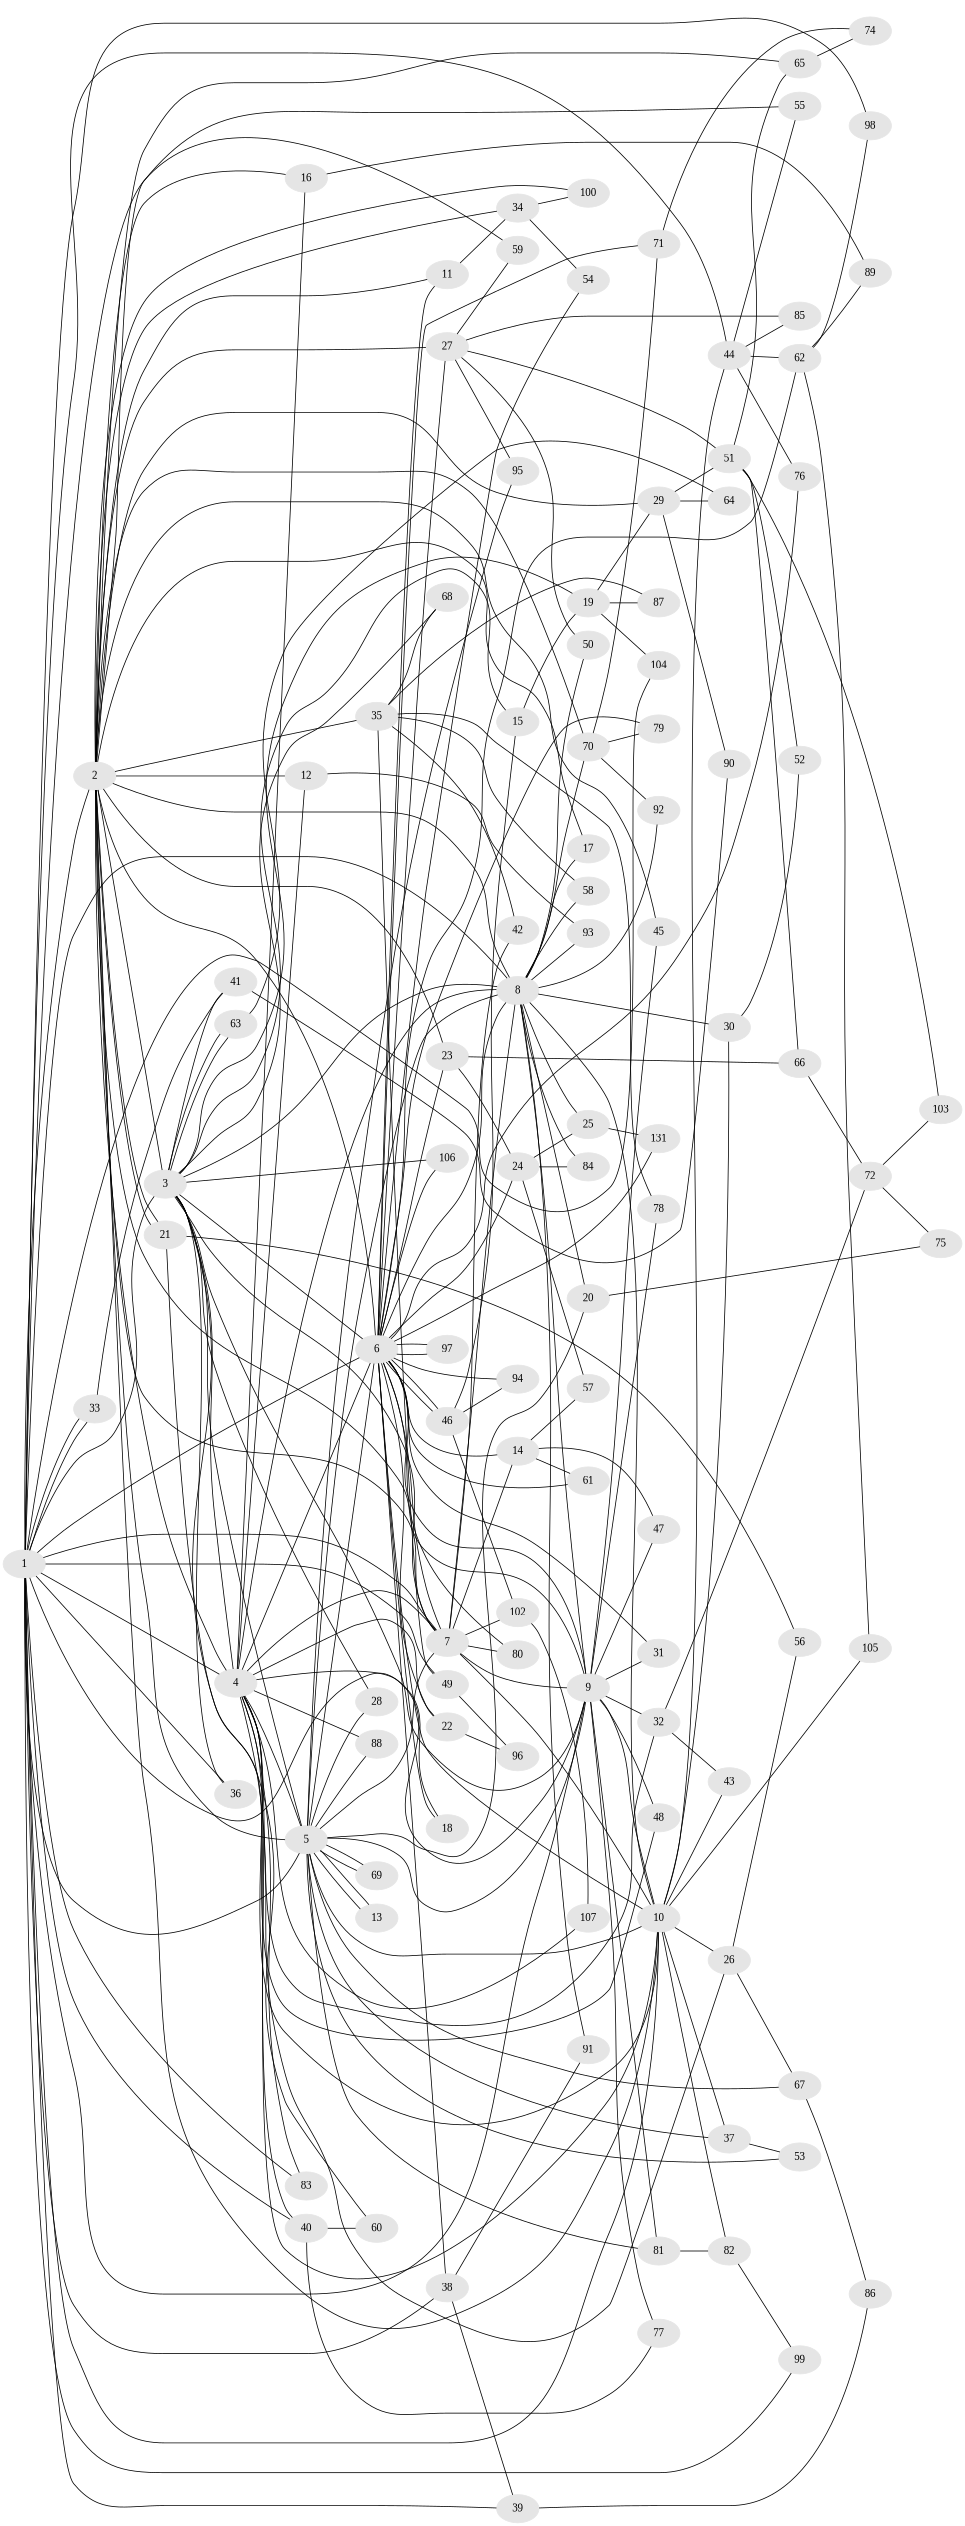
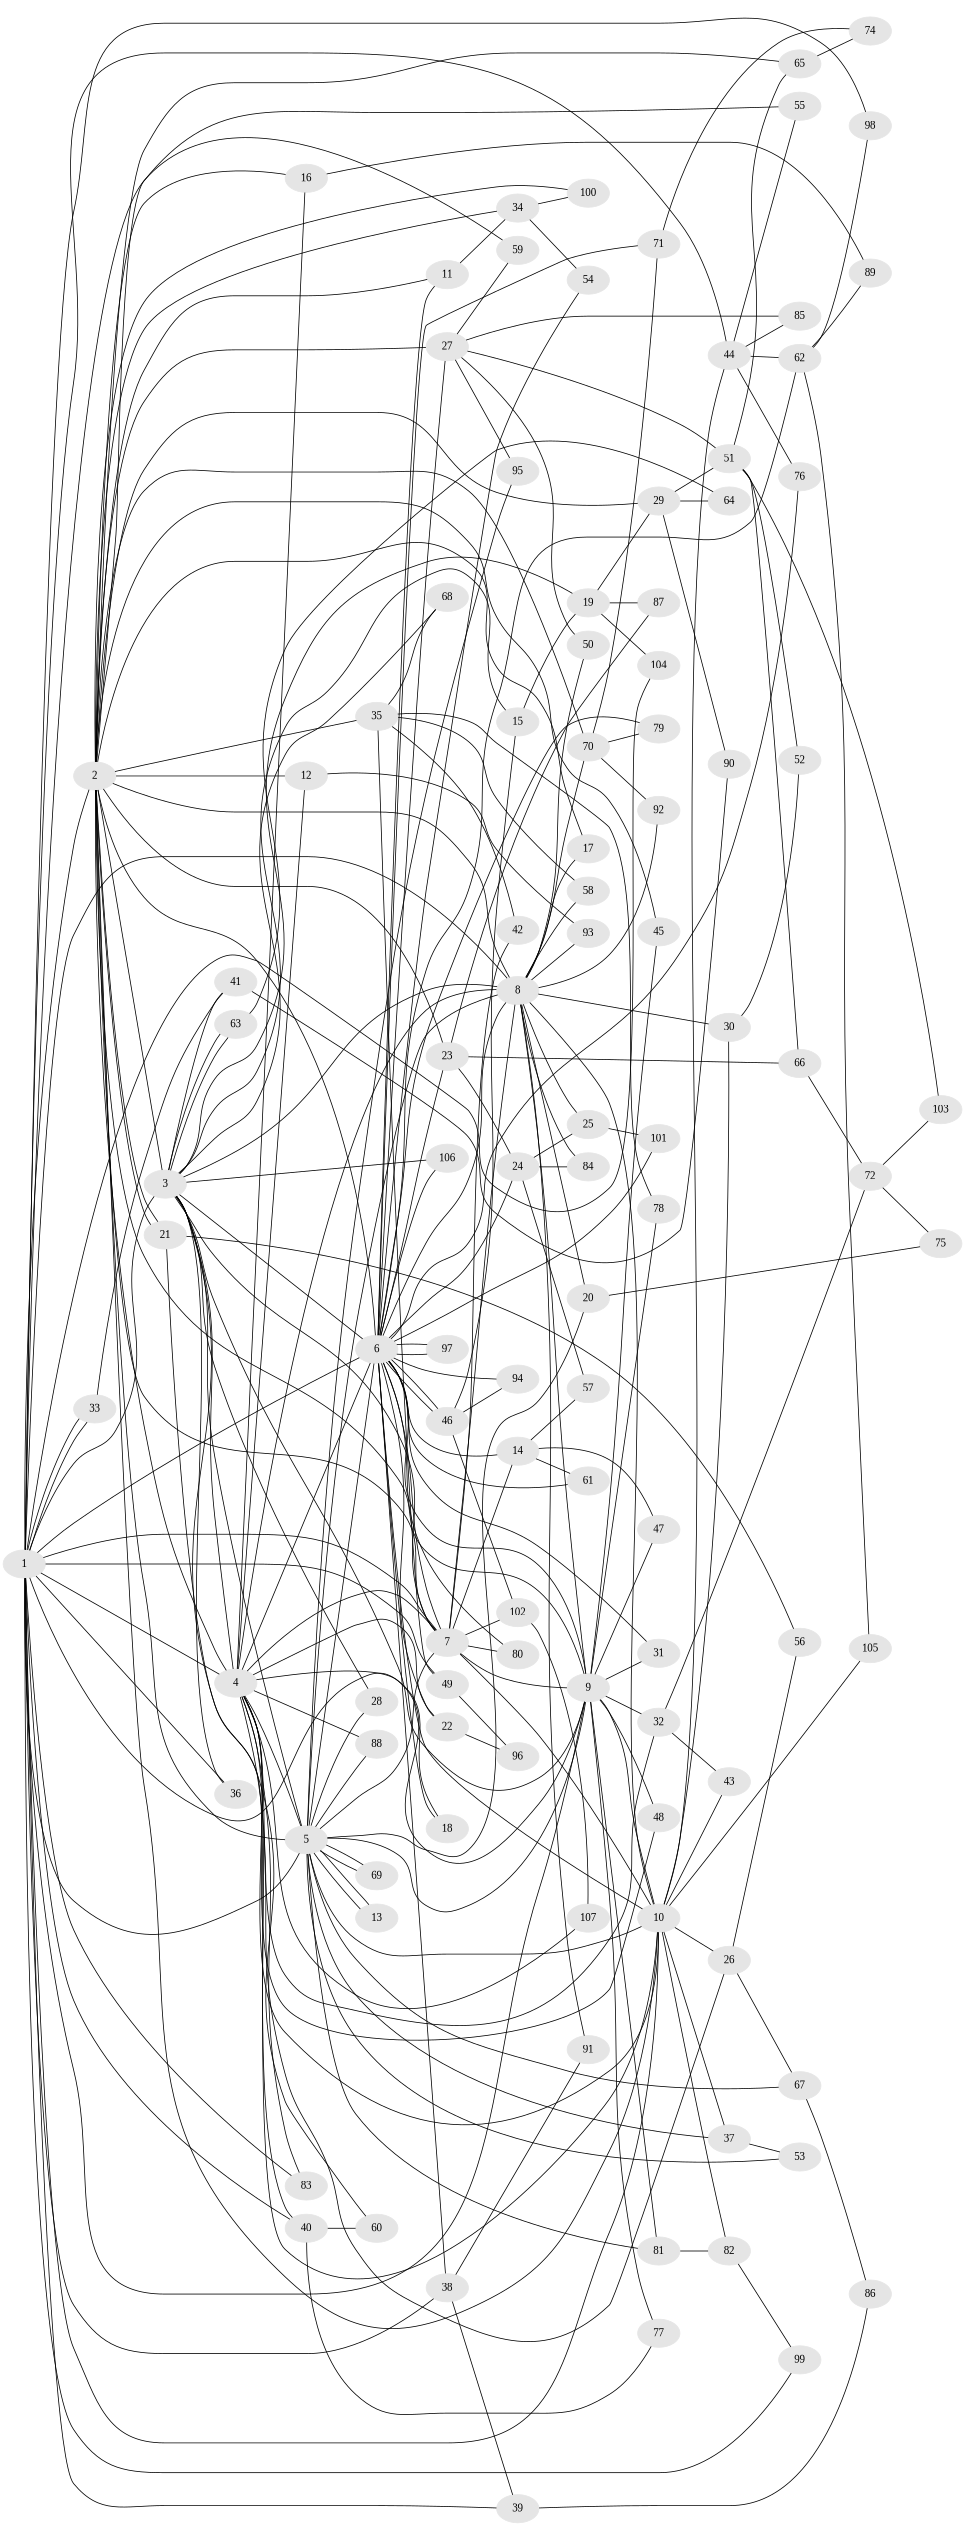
(504, 612) -> (524, 817)
(659, 1139) -> (659, 1139)
